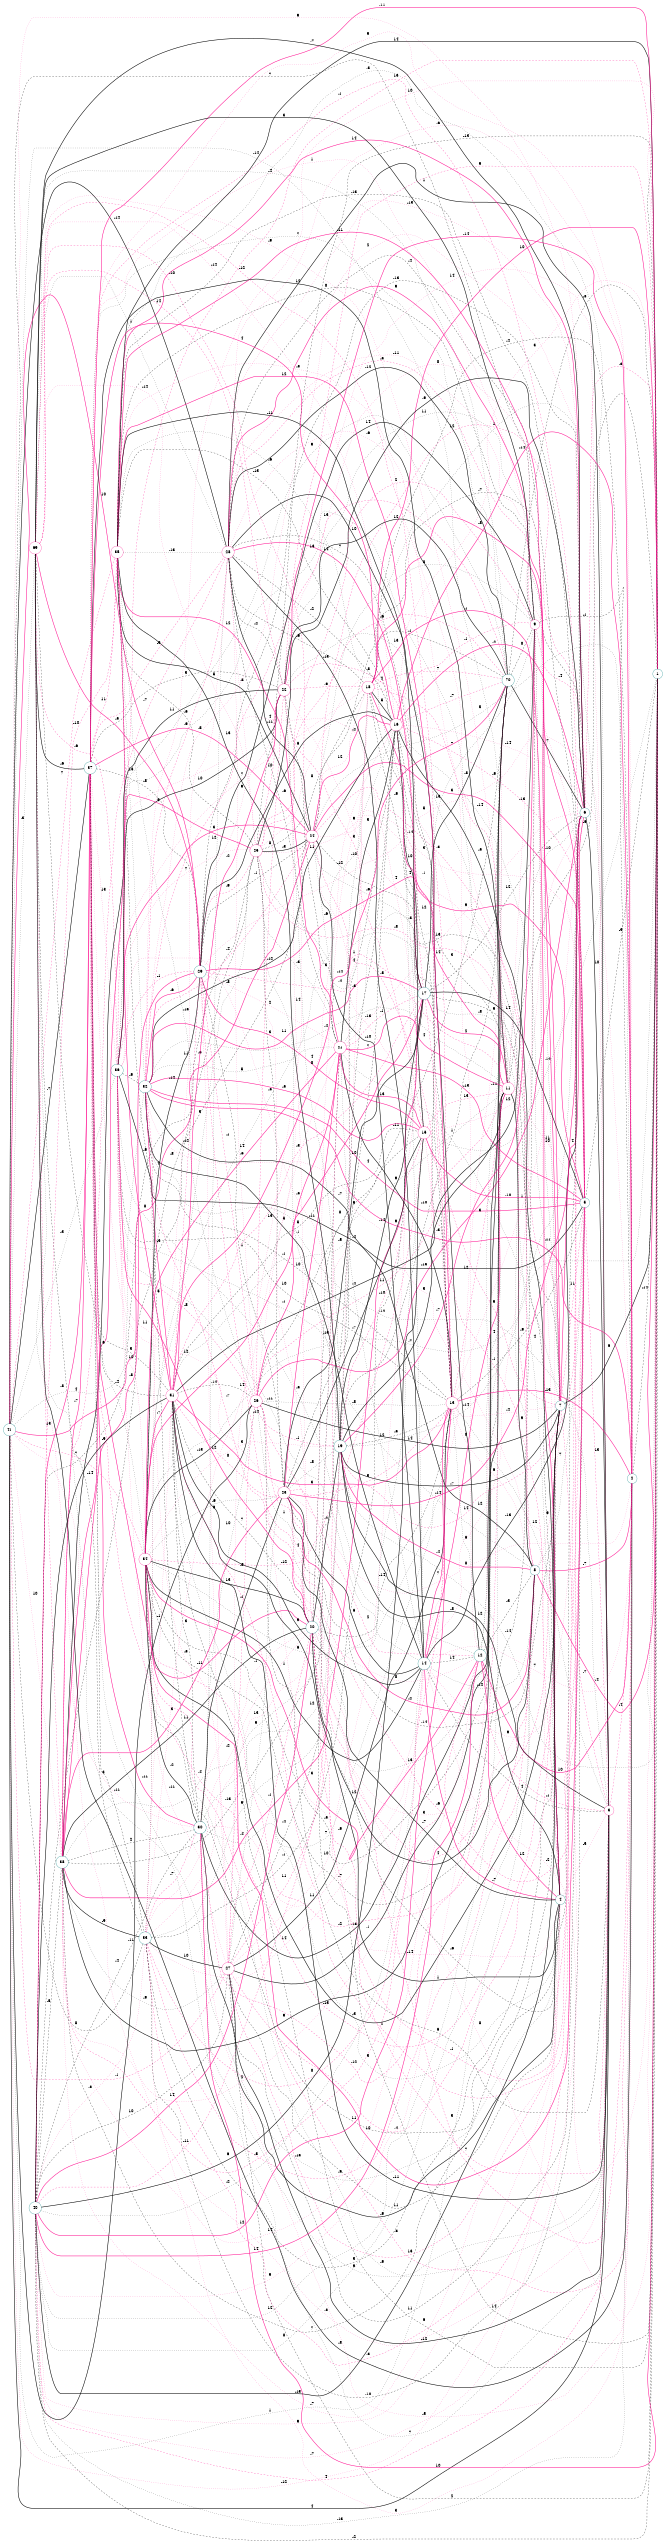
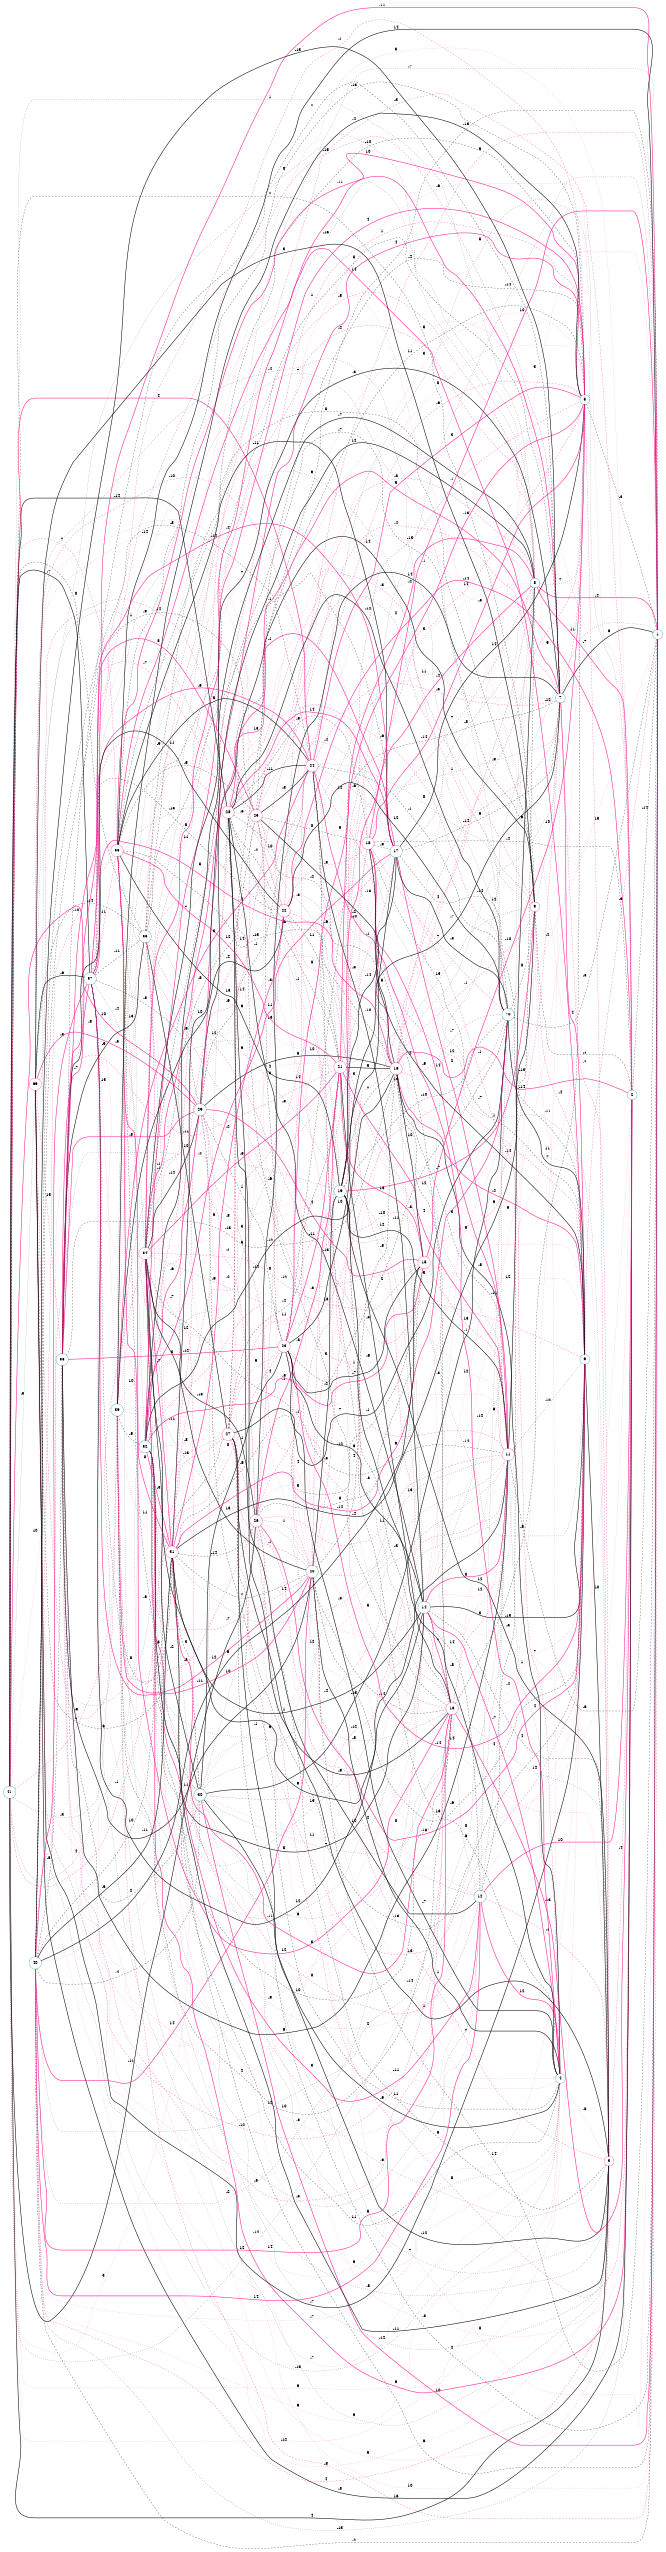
(411, 846) -> (464, 838)
(99, 1425) -> (98, 1448)
